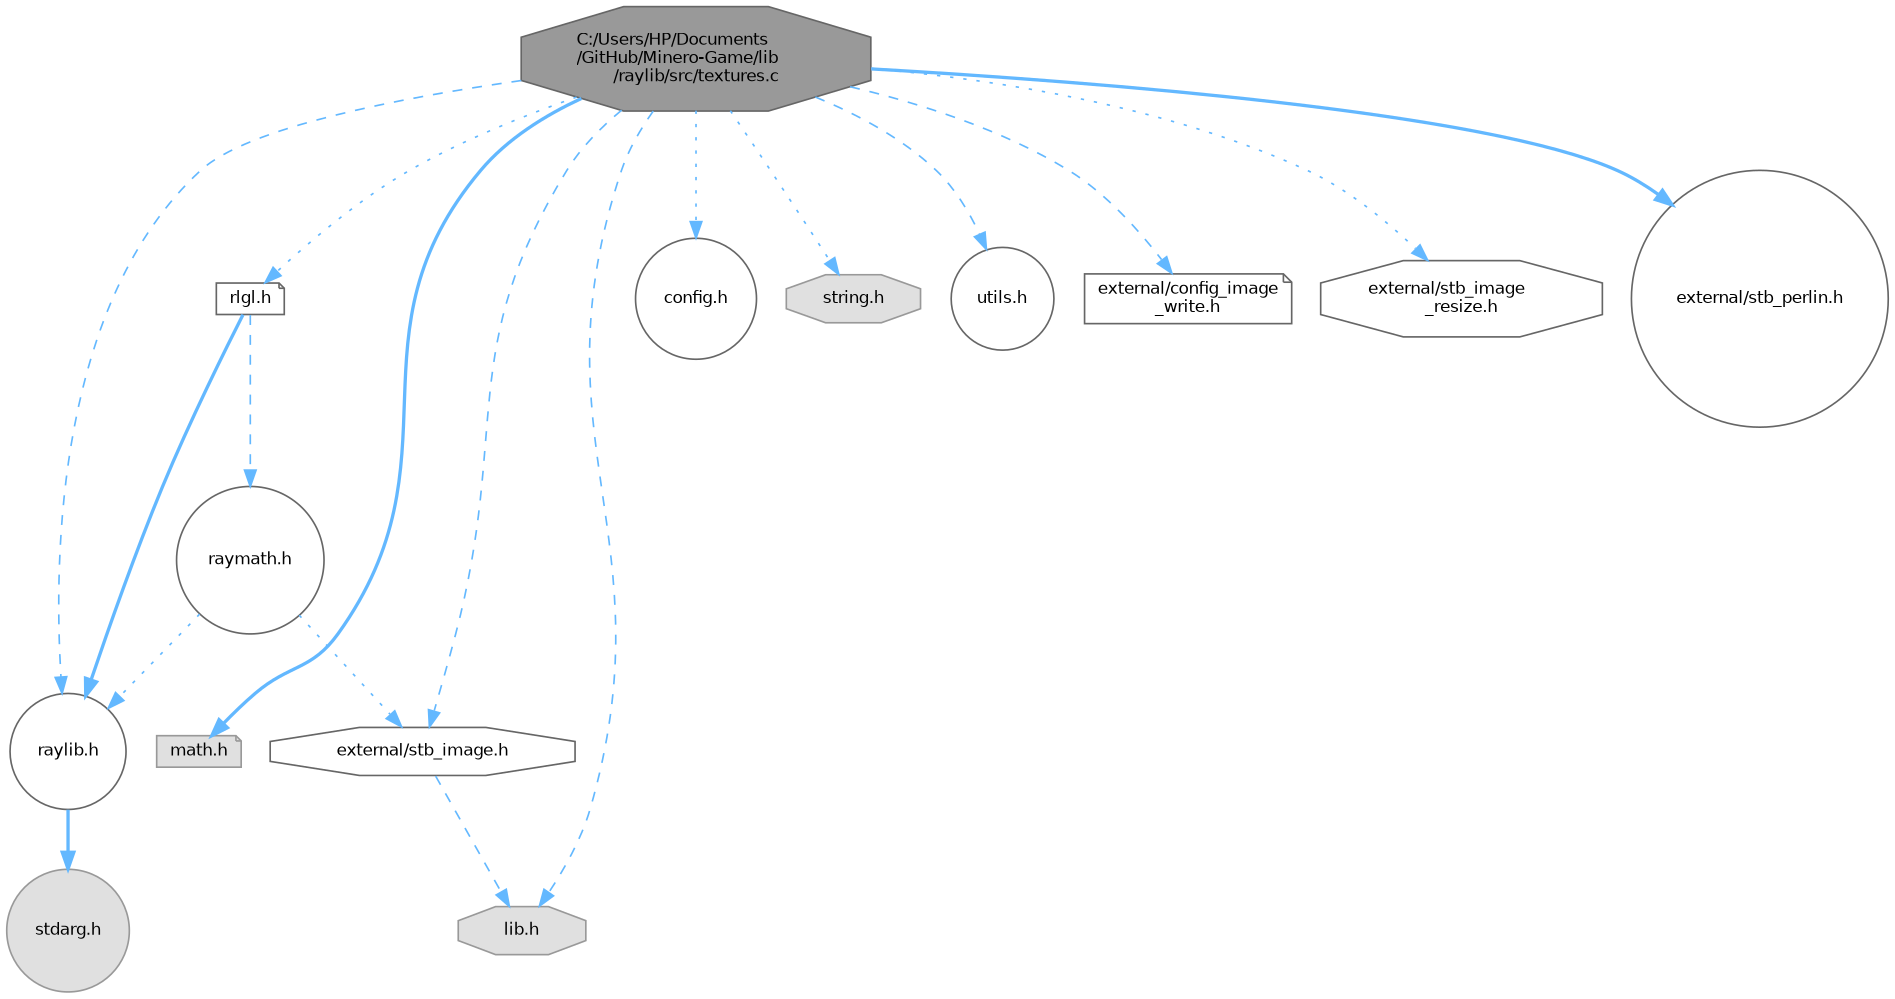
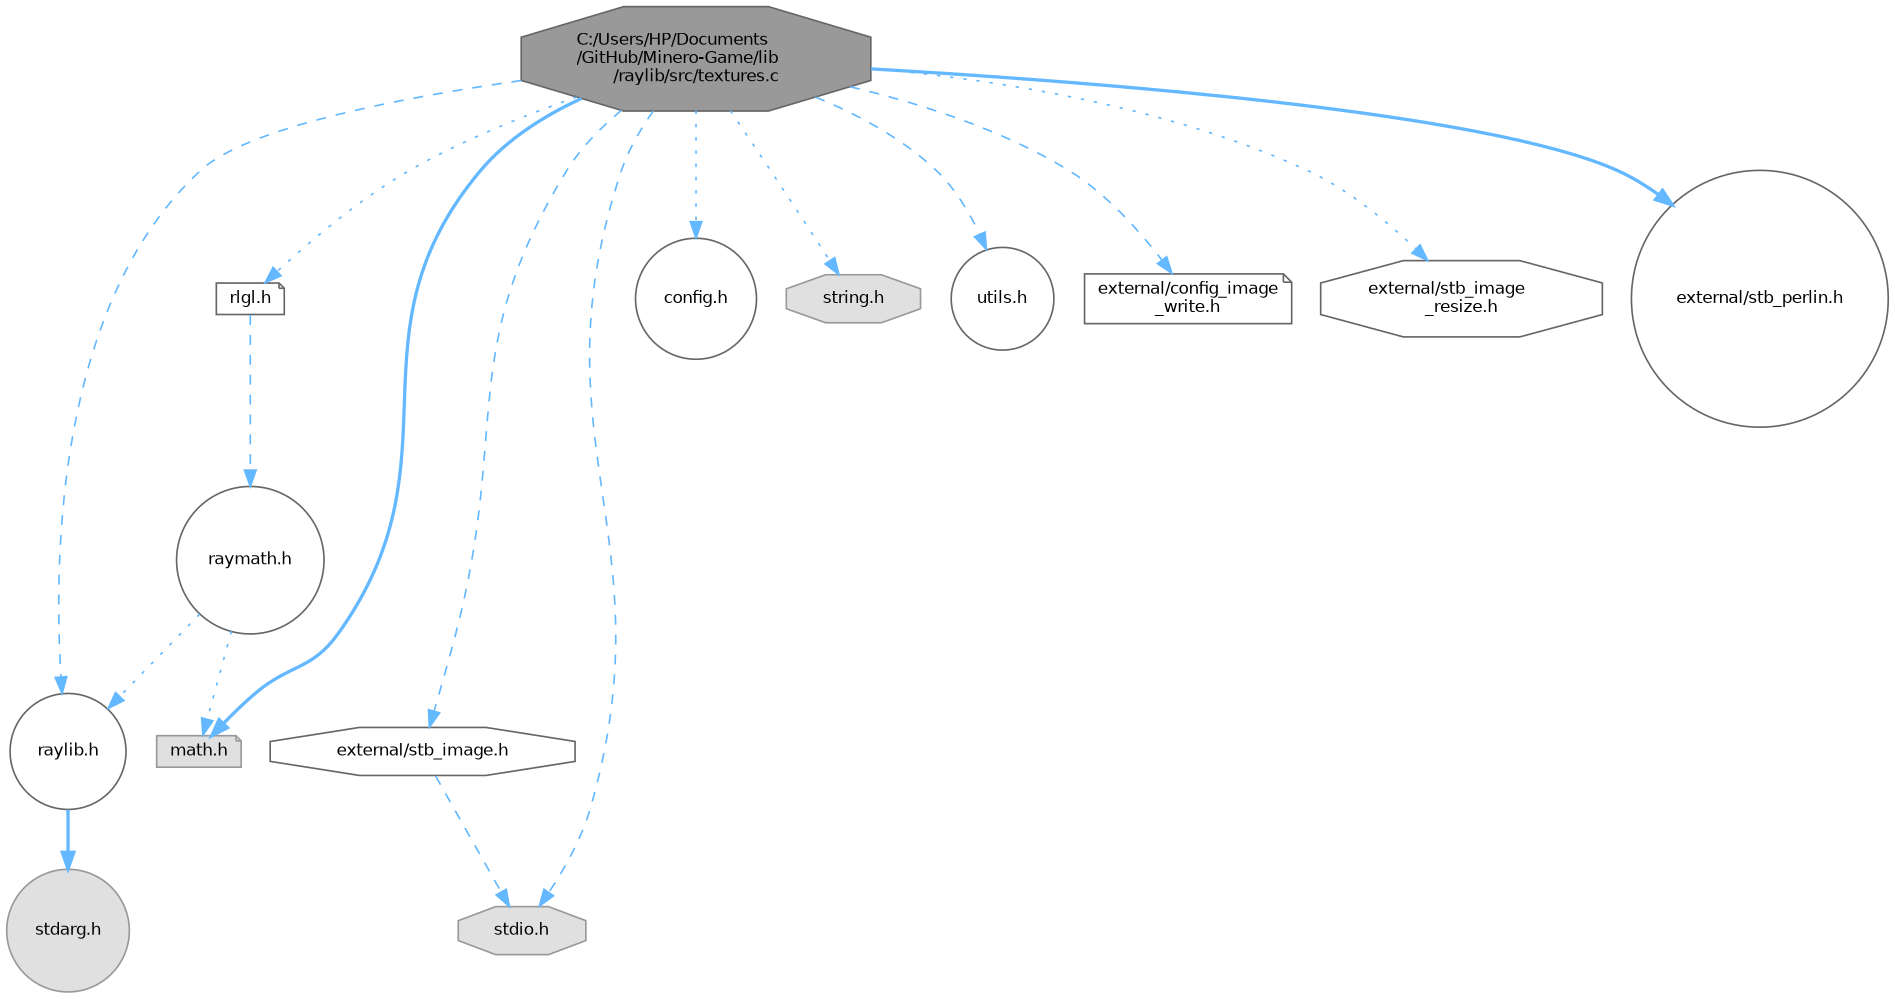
(159, 494) -> none
(345, 665) -> (219, 675)
(522, 931) -> (522, 931)
